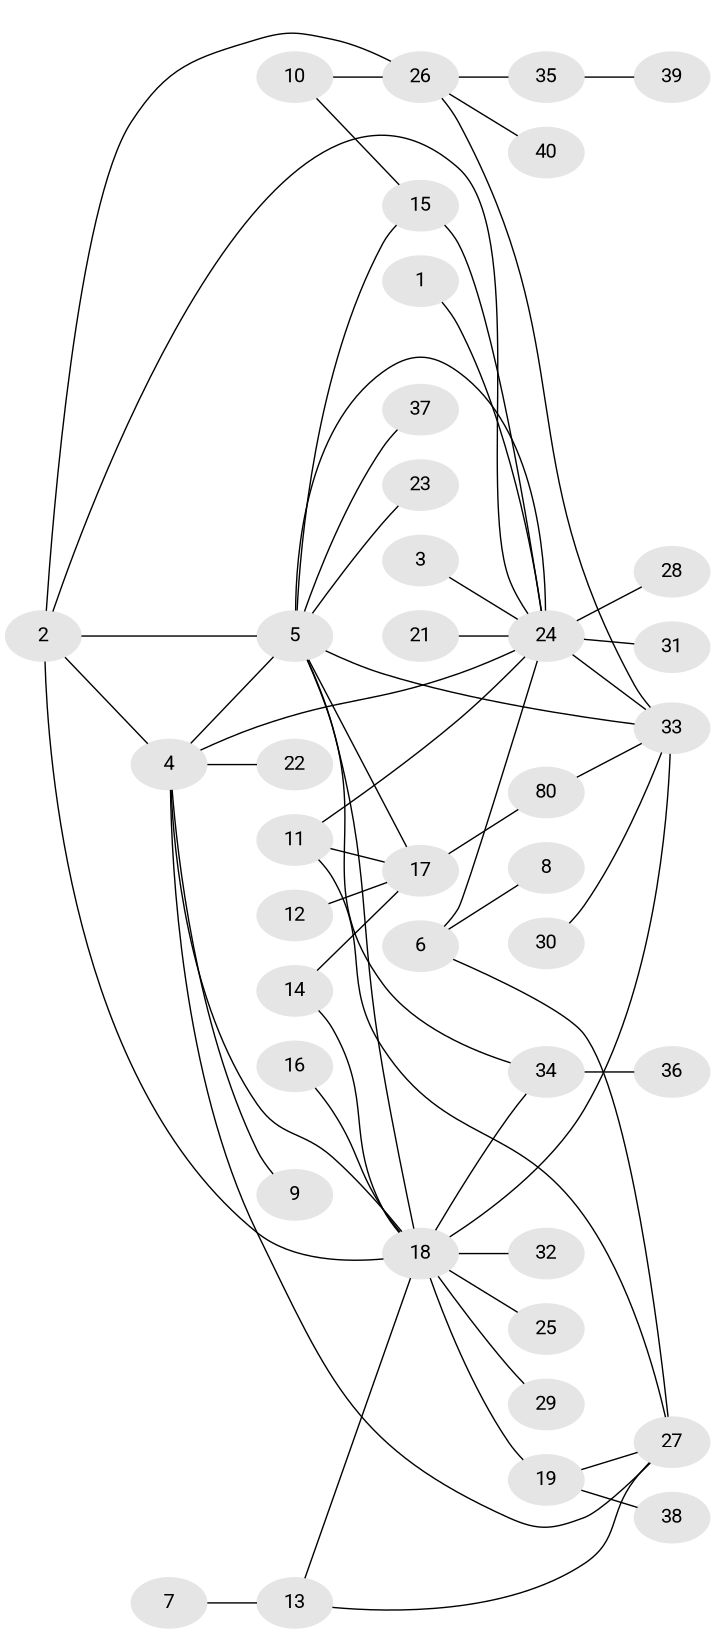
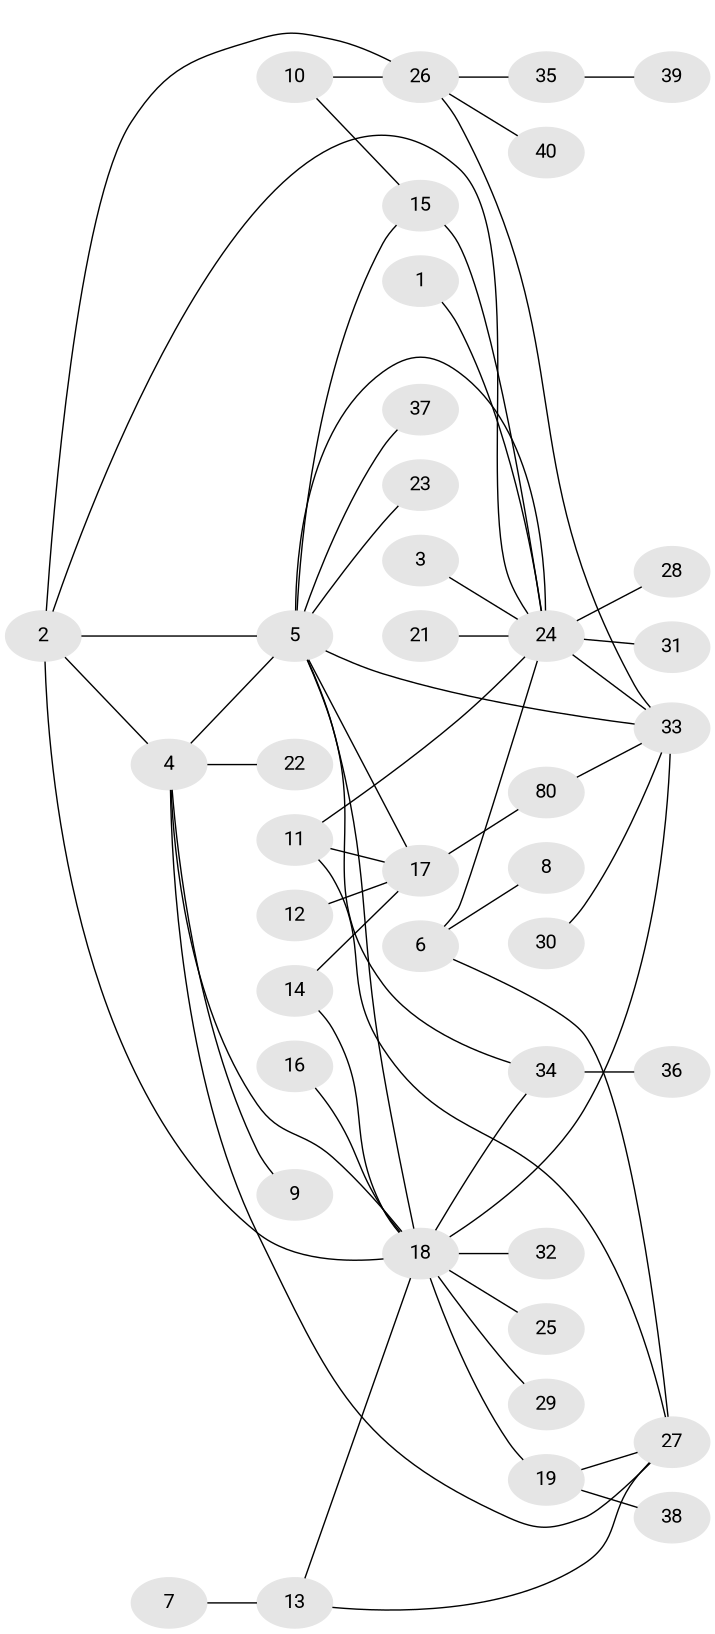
(358, 700) -> none
